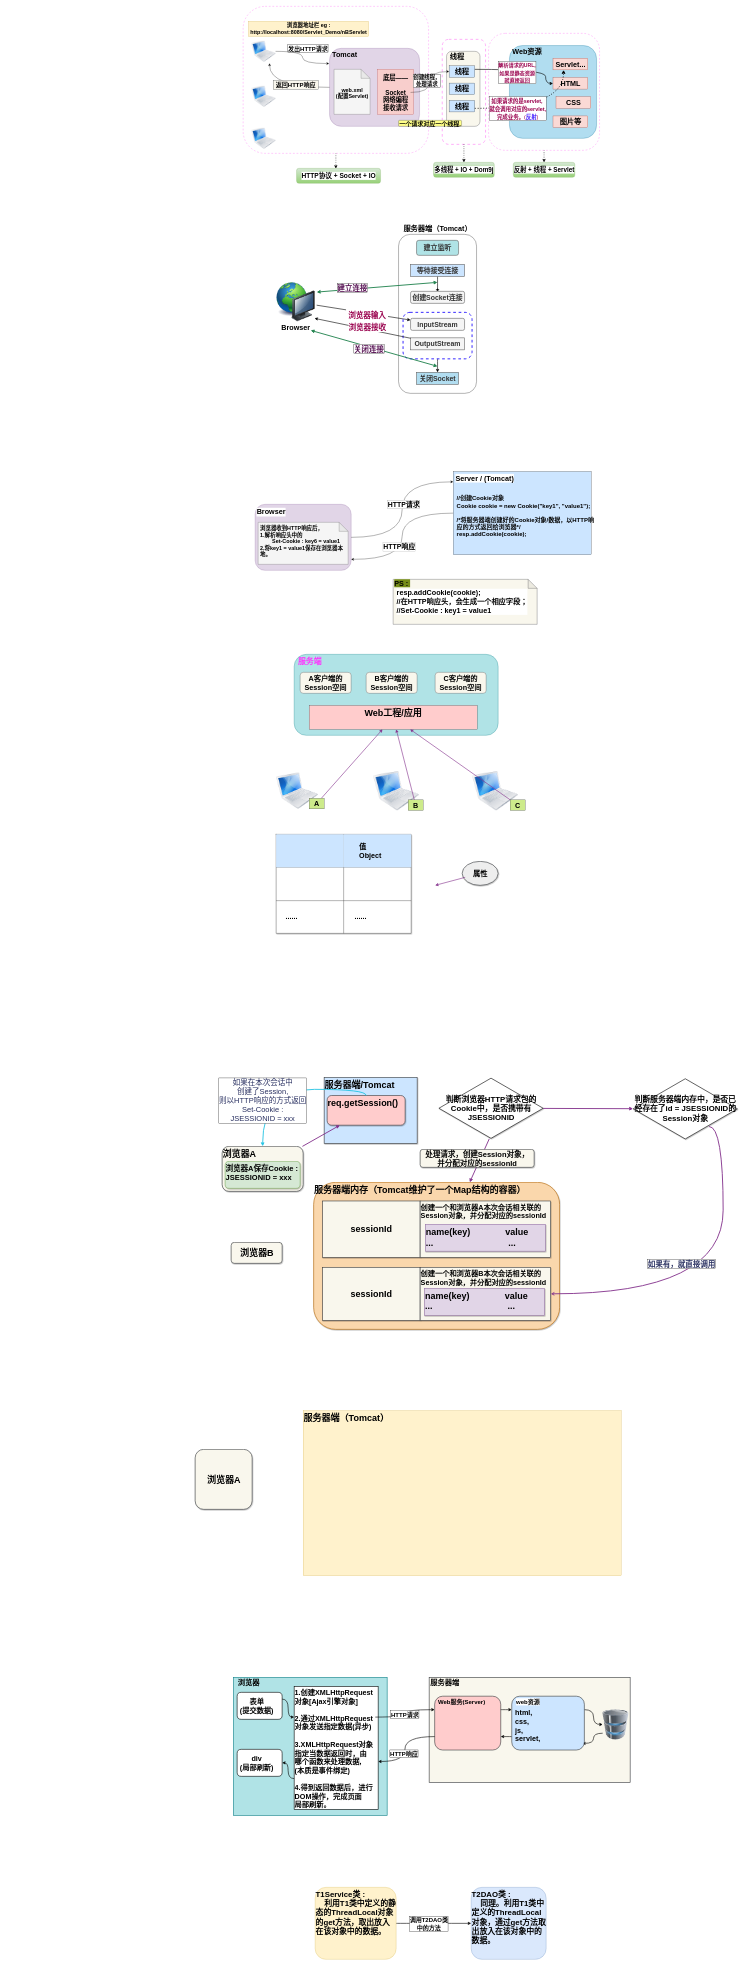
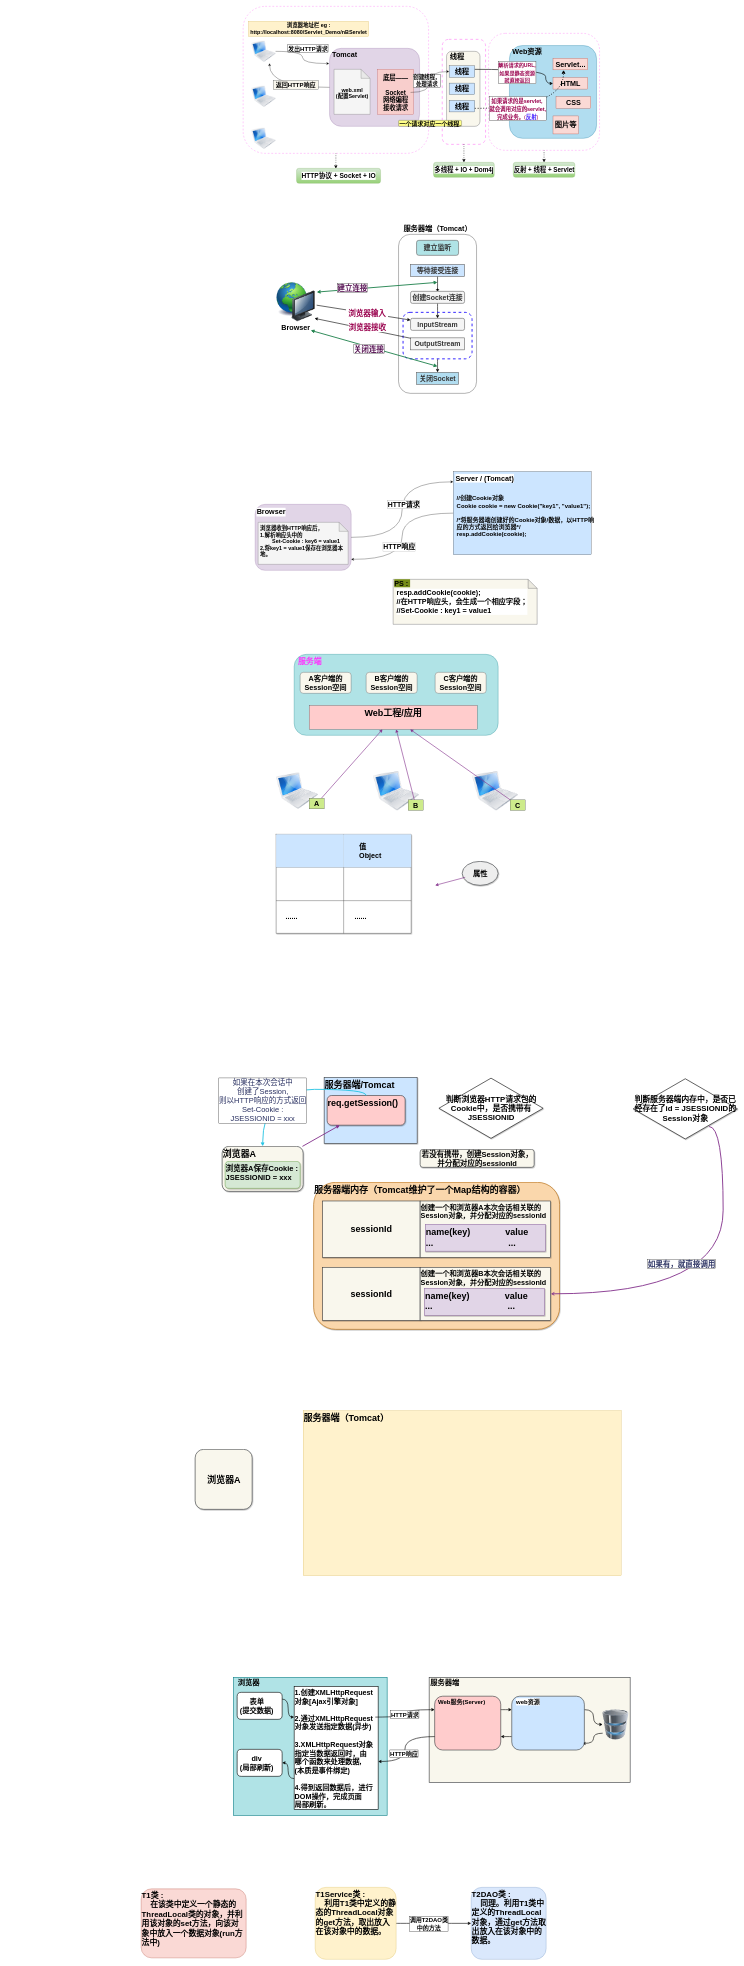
(570, 122) -> (566, 125)
(464, 170) -> (464, 170)
none -> (438, 308)
(367, 315) -> (367, 313)
(587, 1108) -> none
(485, 1149) -> none
(477, 1158) -> (477, 1158)
(257, 1253) -> none
(541, 1726) -> none
none -> (194, 1923)
